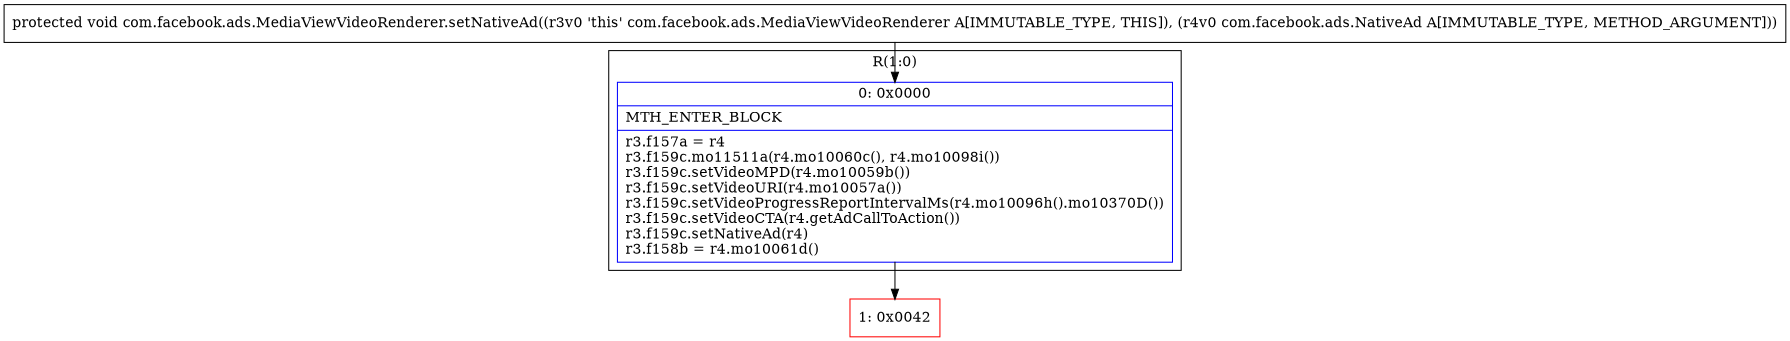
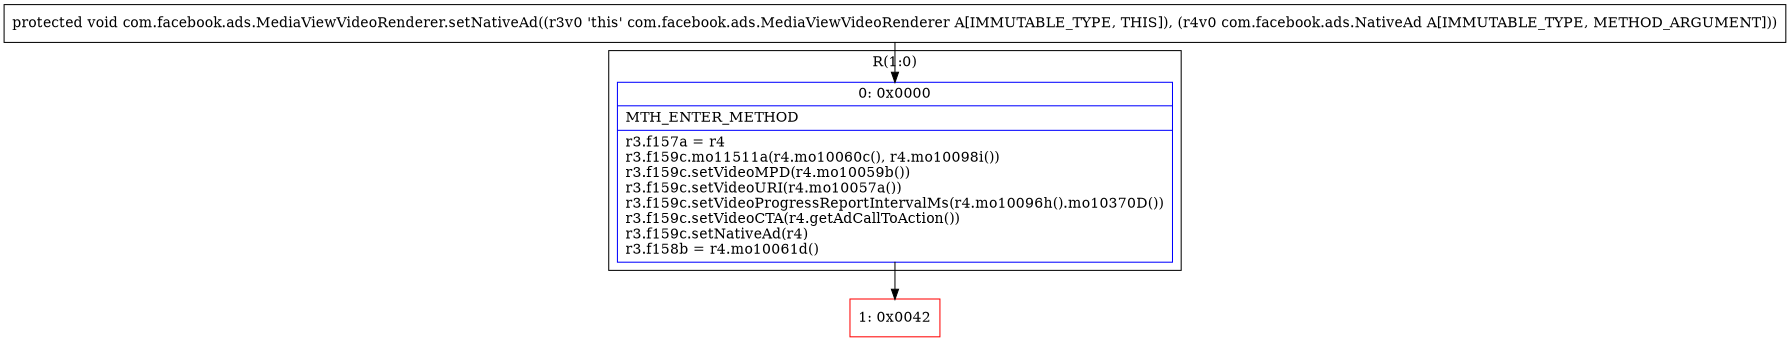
(704, 118) -> (712, 118)
